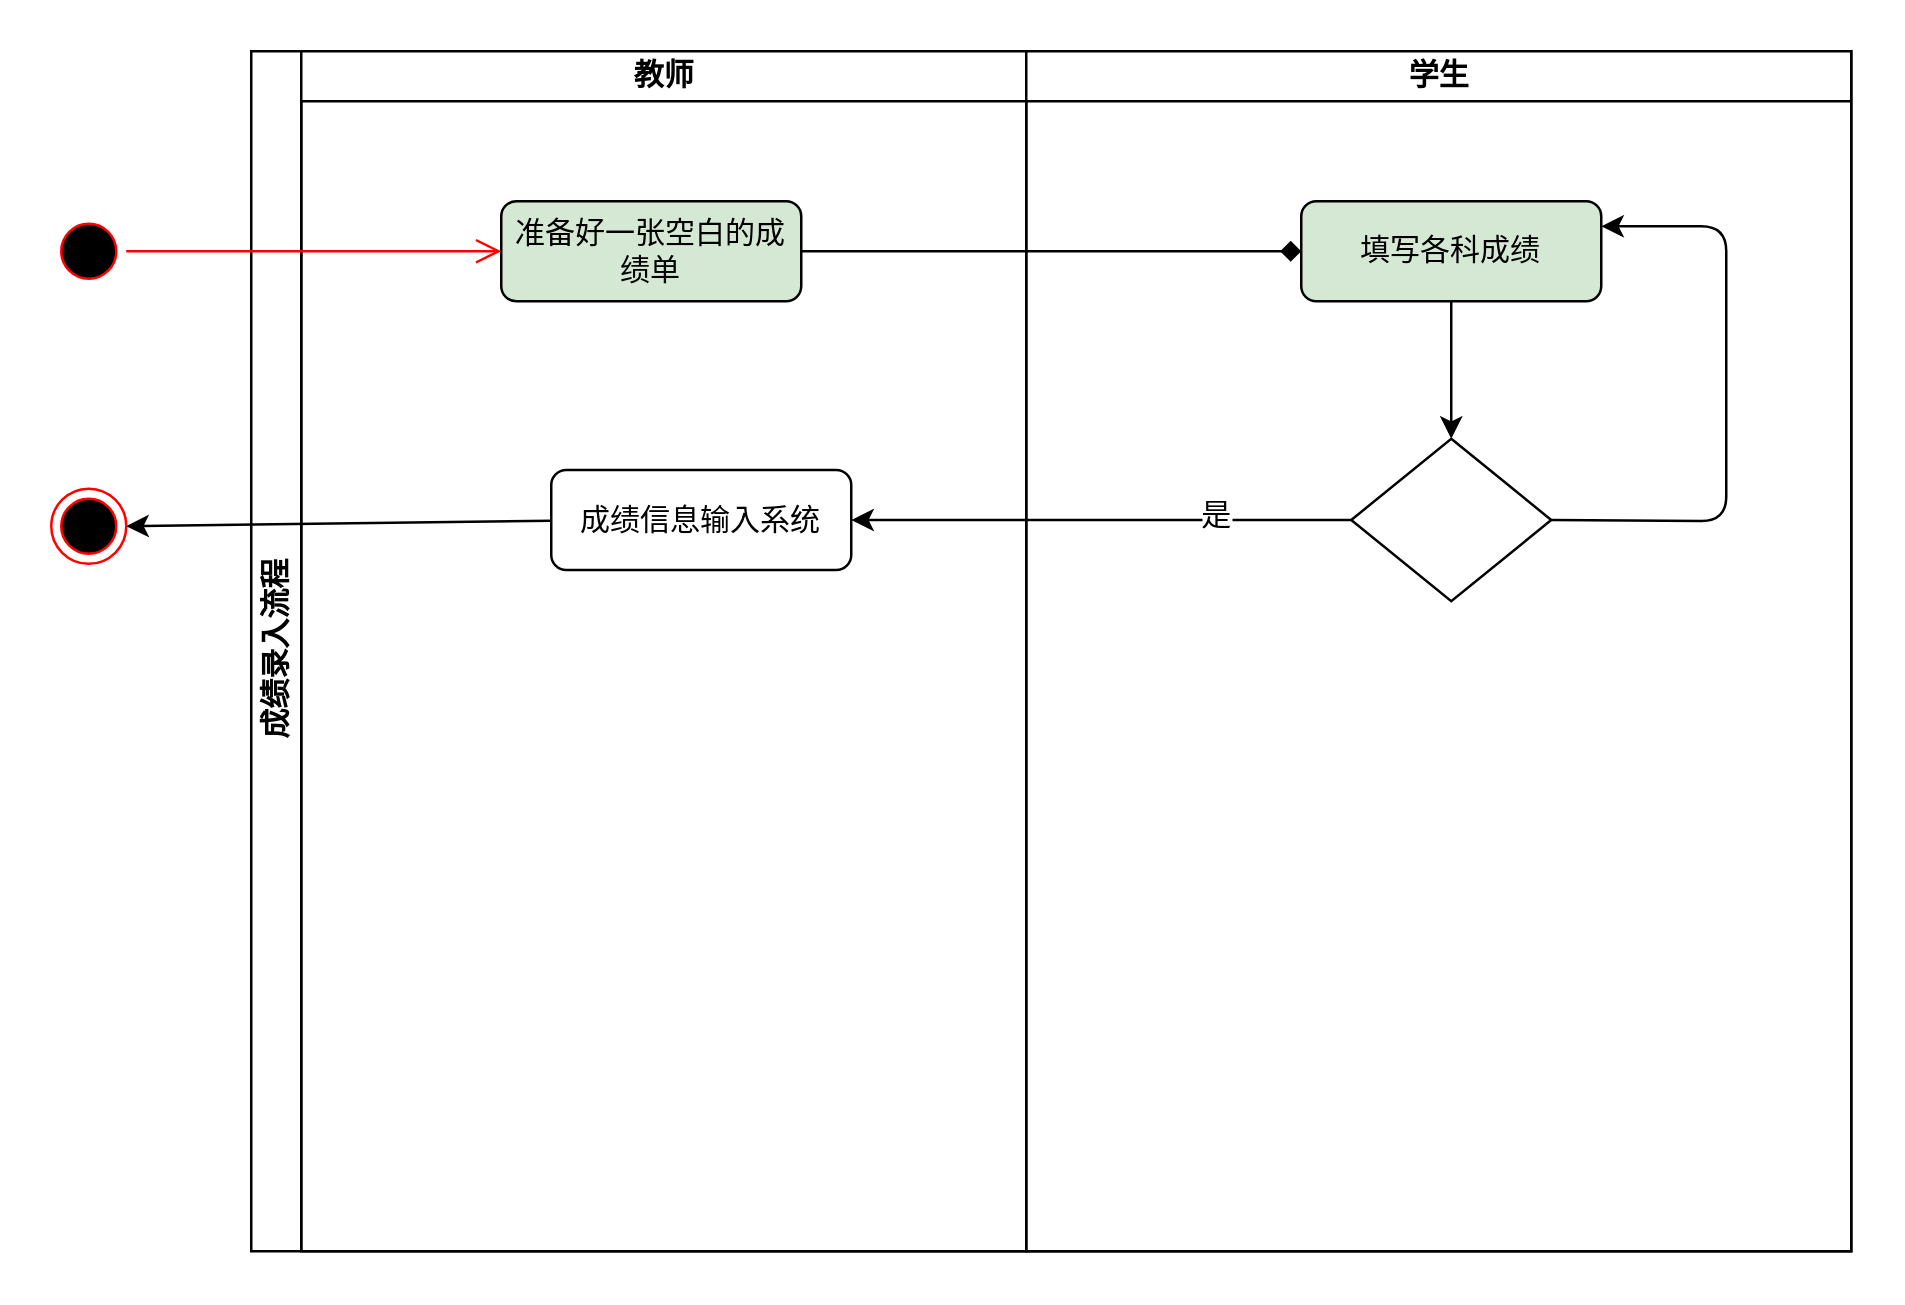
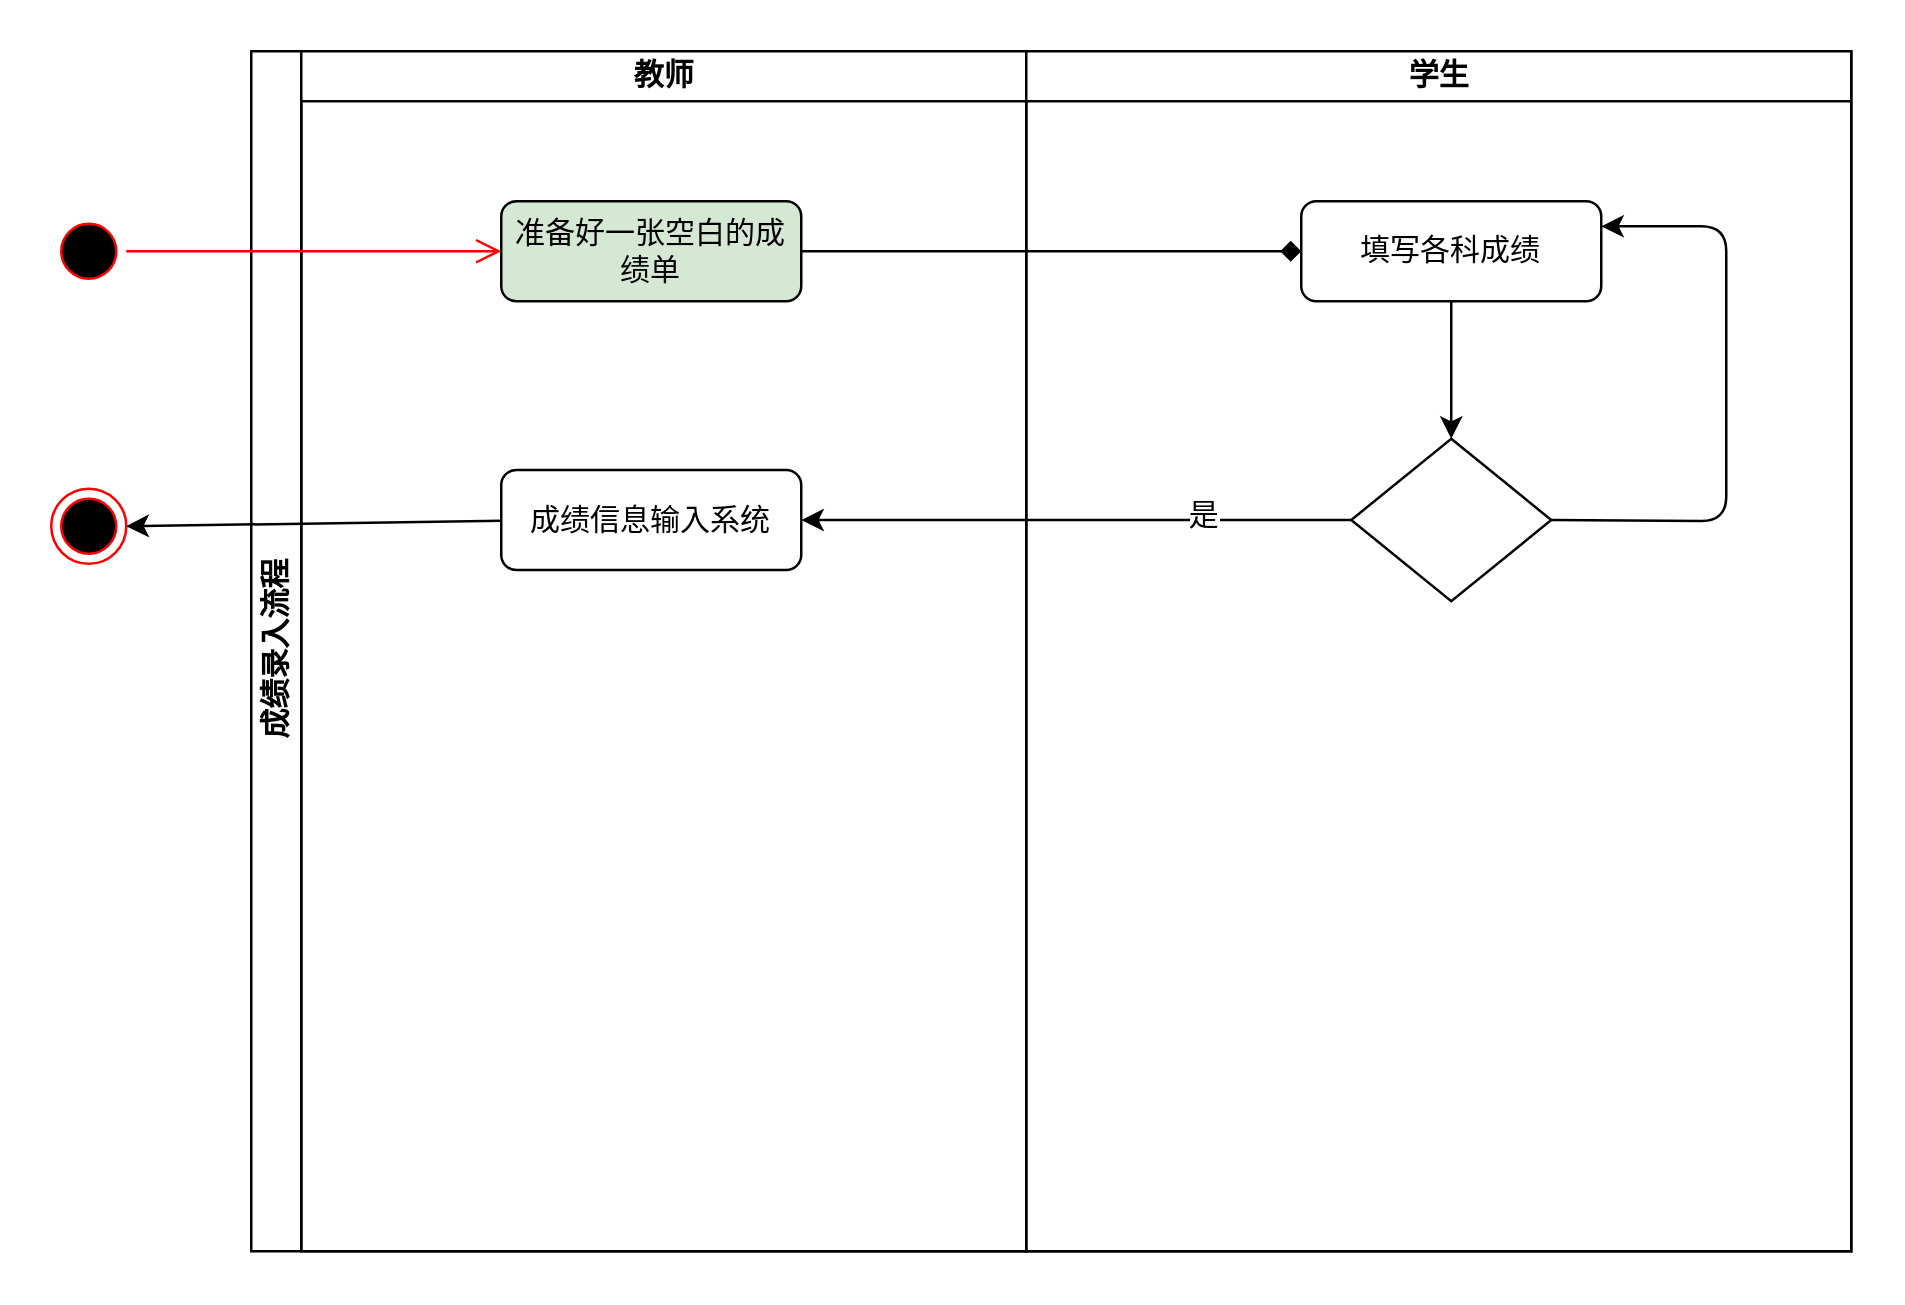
(1451, 251) -> (1451, 251)
(701, 520) -> (651, 520)
